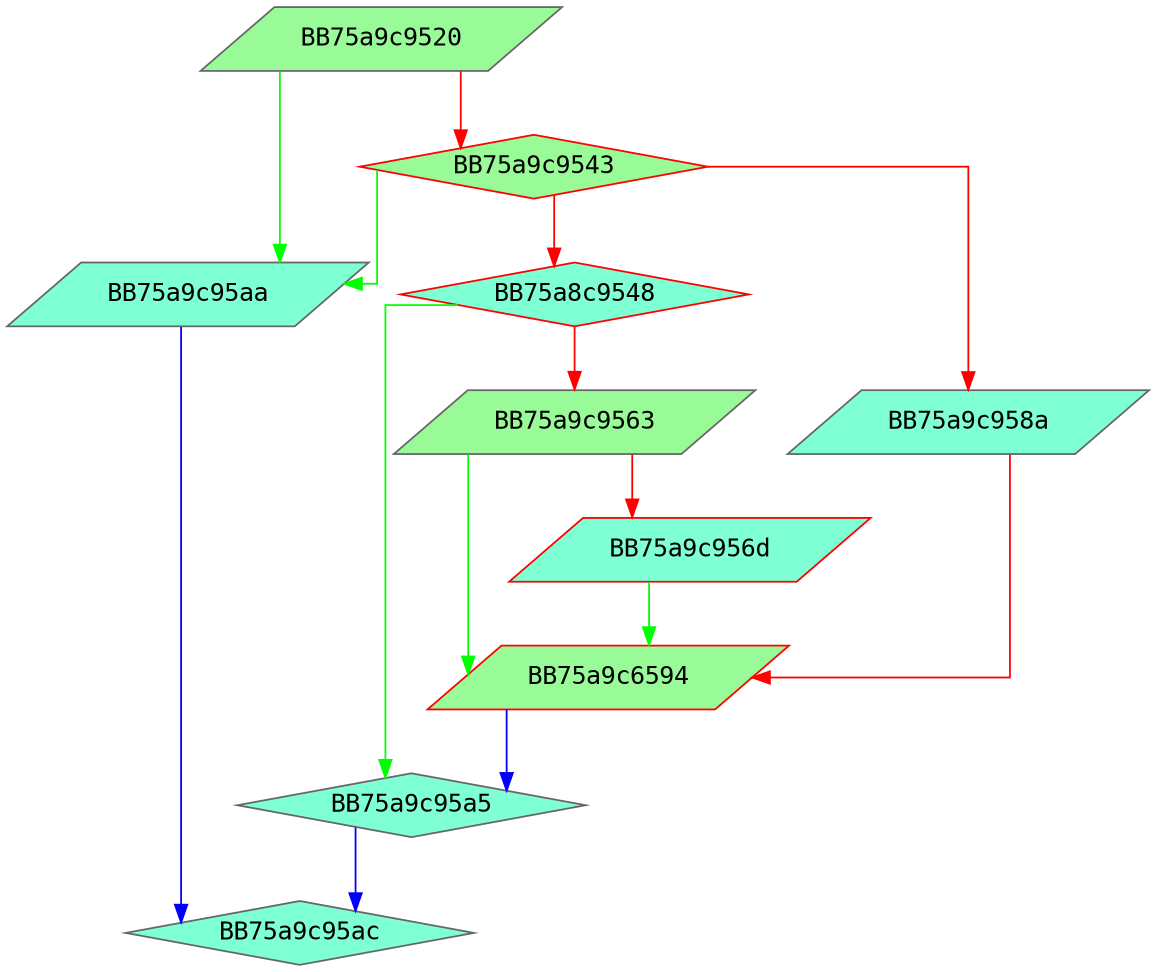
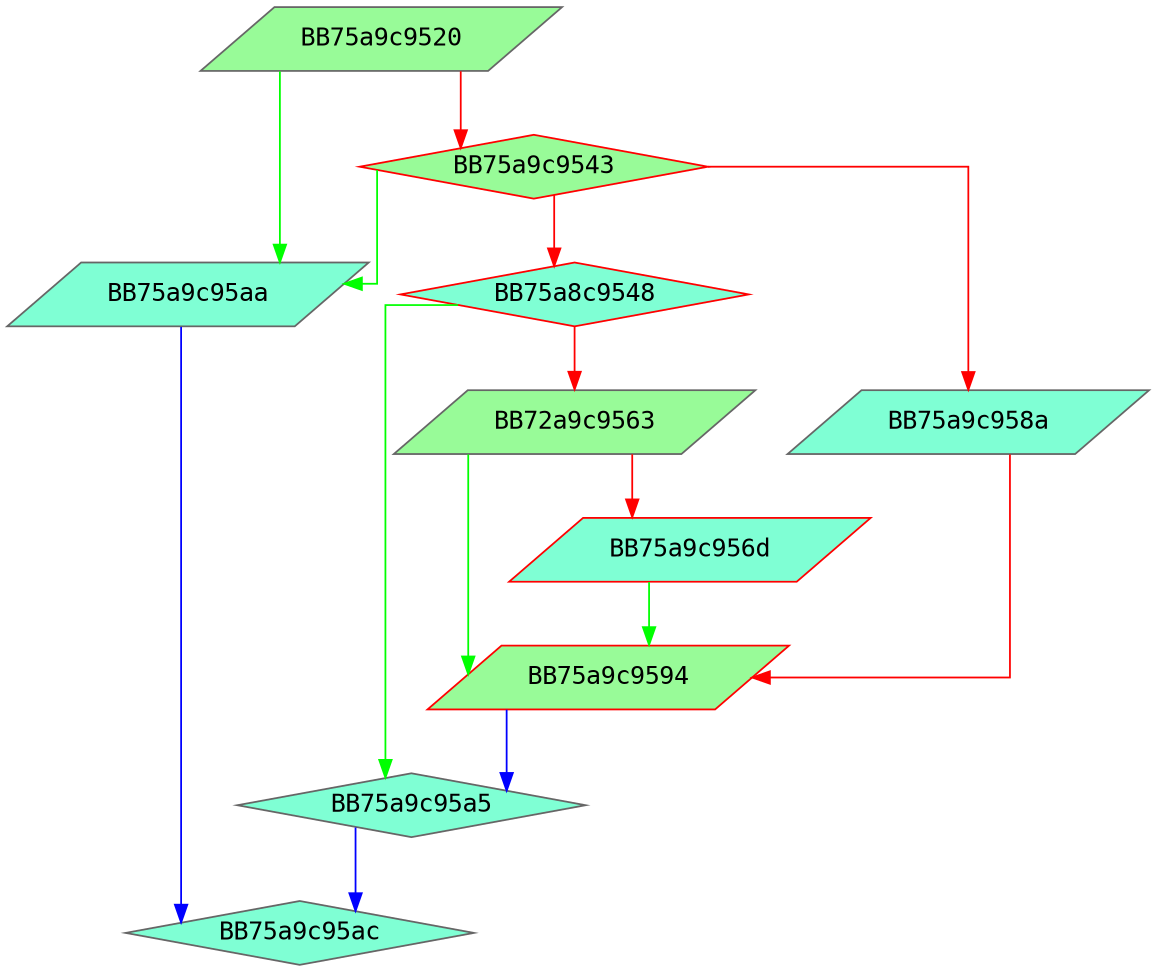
(575, 422) -> (575, 422)
(608, 678) -> (608, 678)
